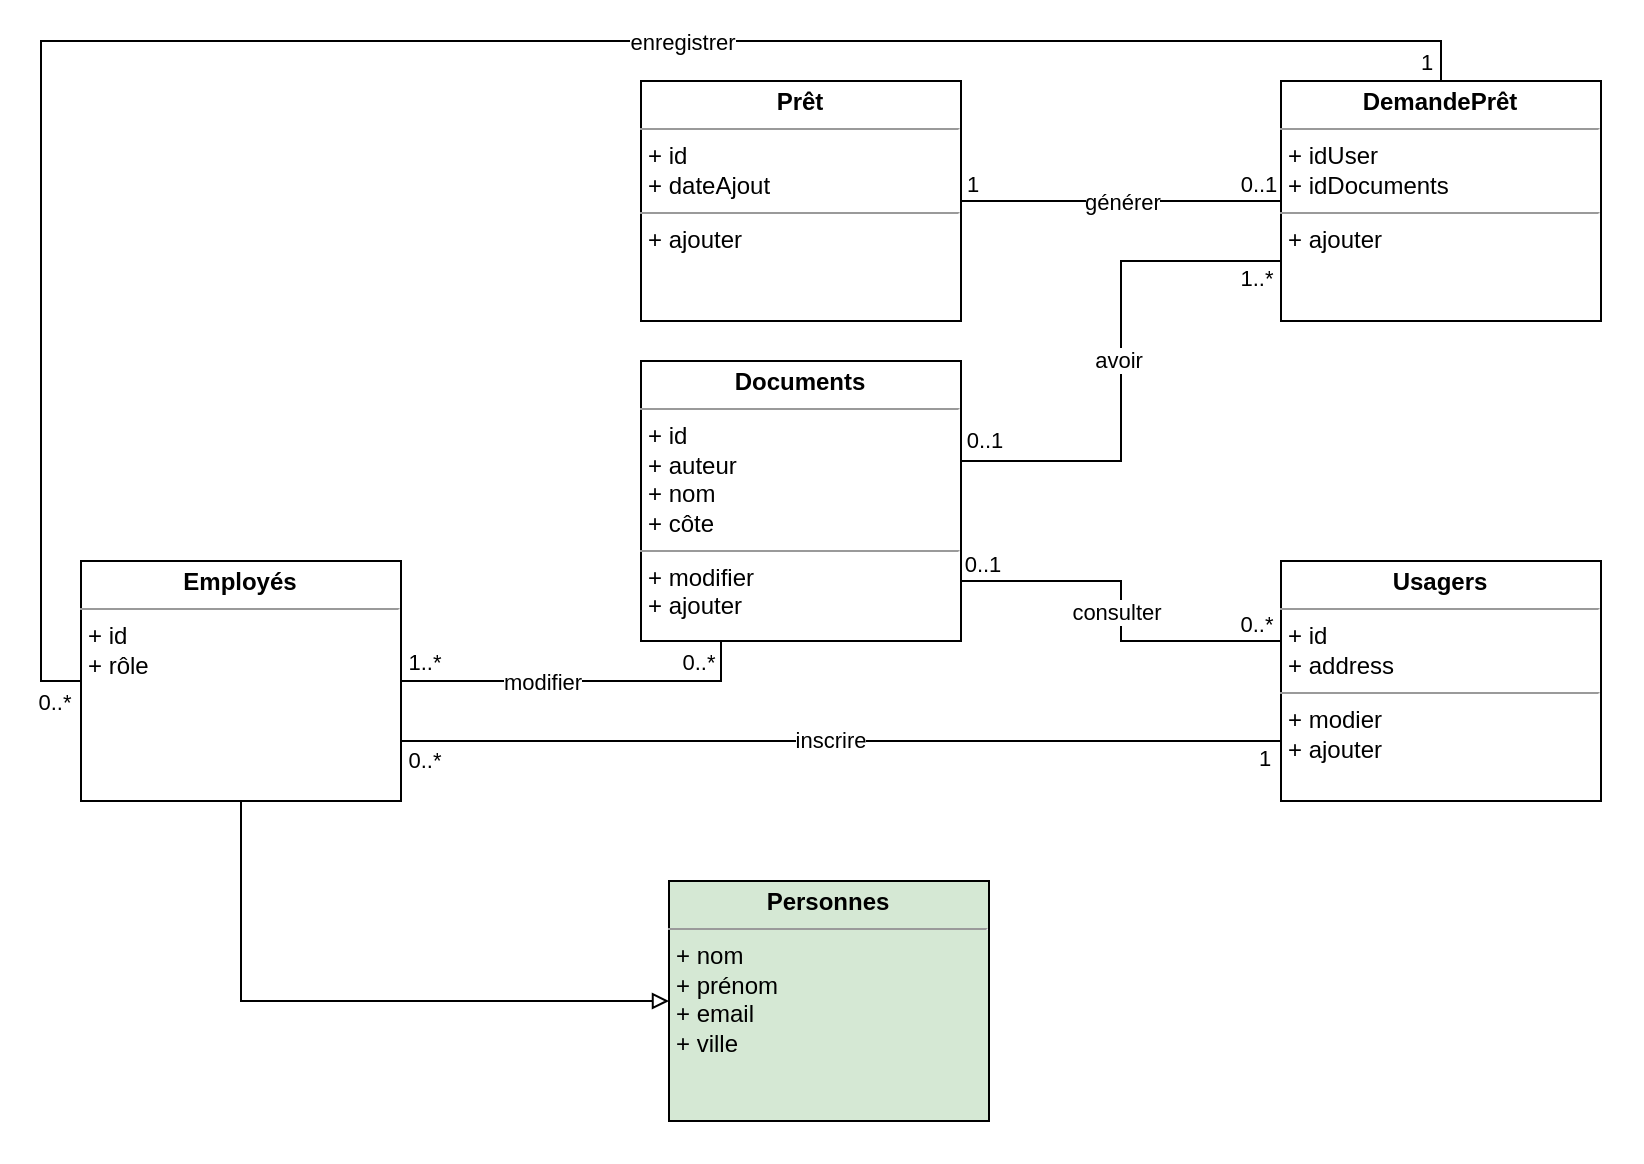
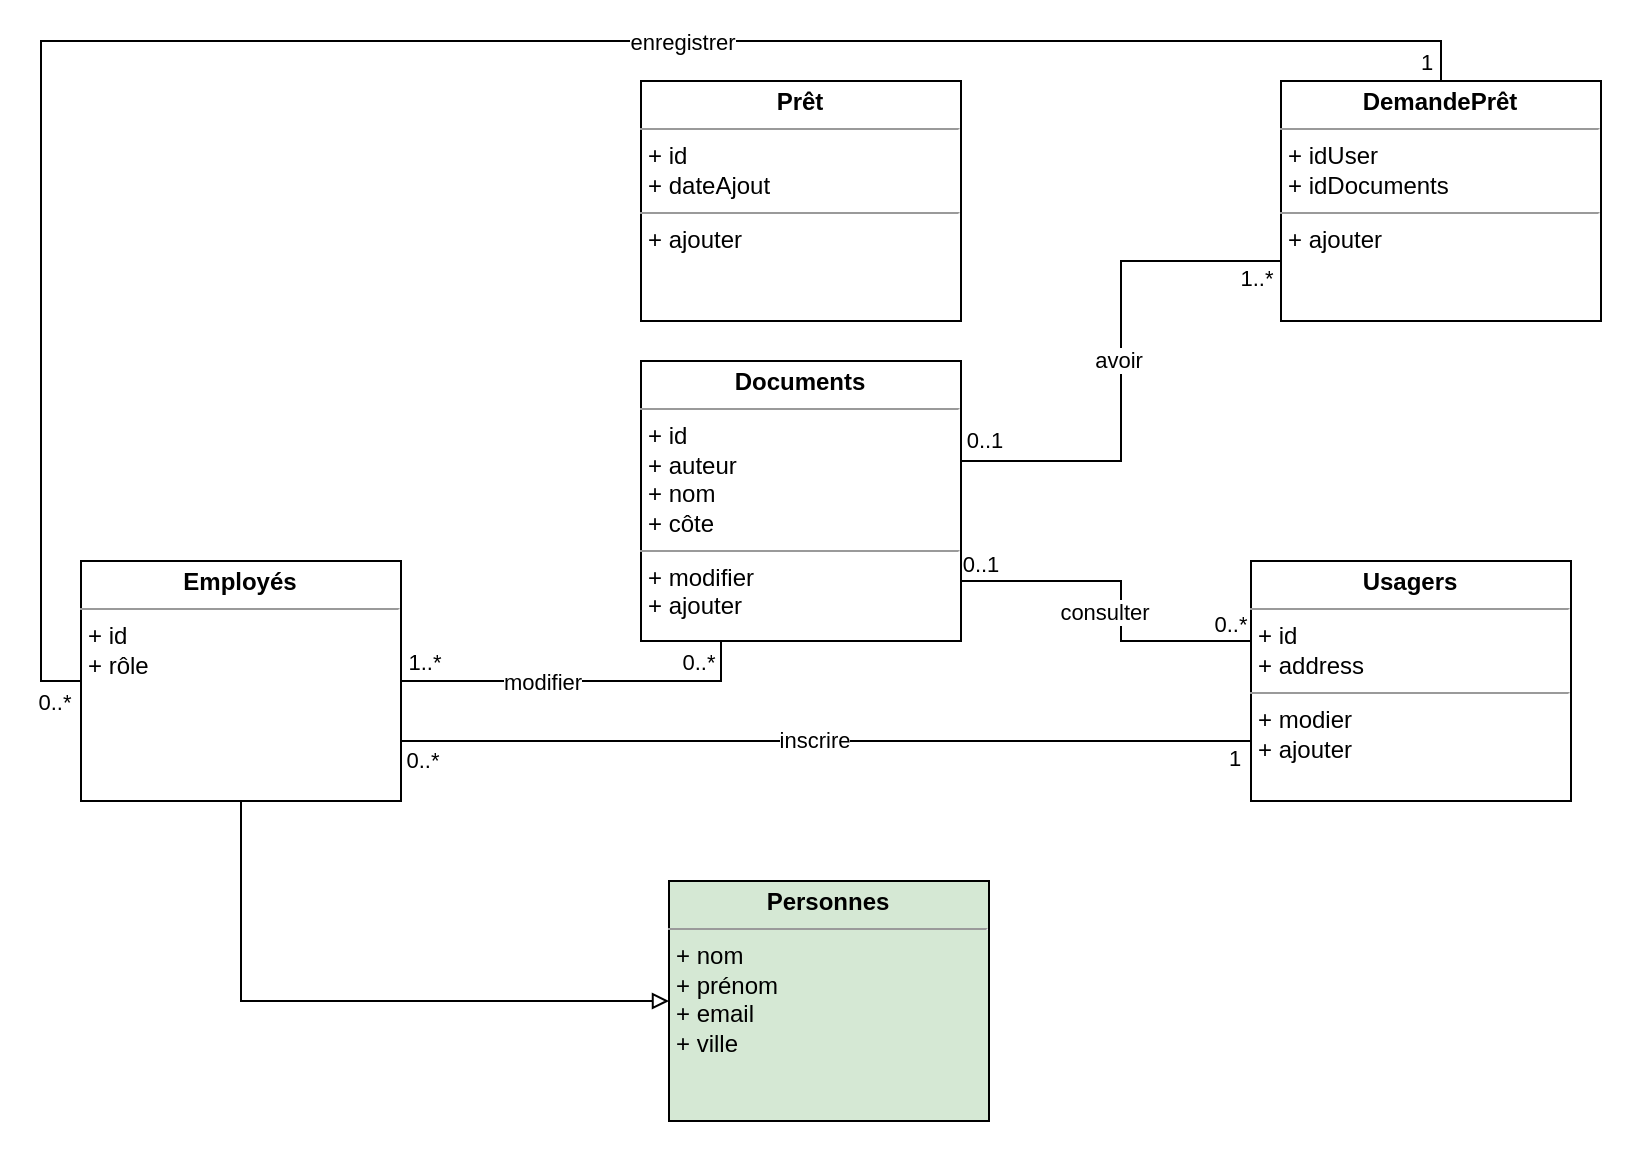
(1121, 201) -> none
(1441, 681) -> (1411, 681)
